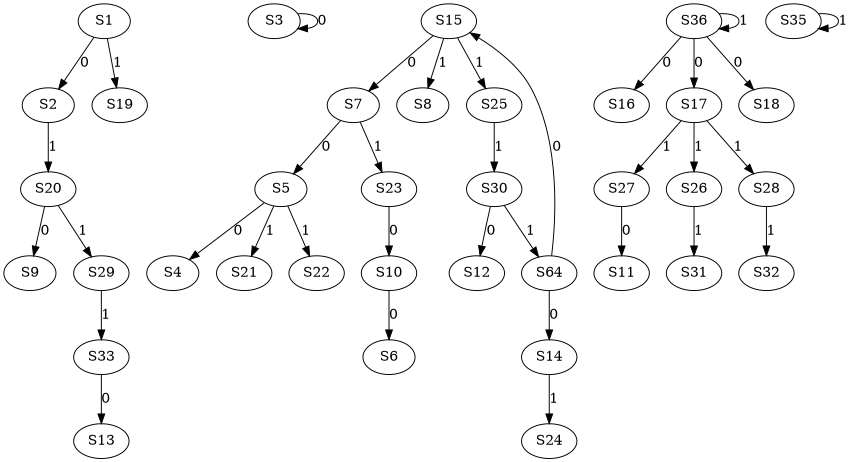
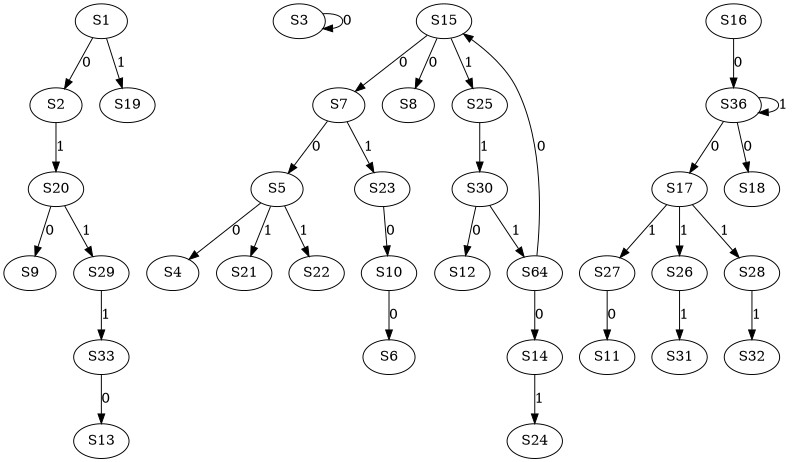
(793, 21) -> none
(661, 60) -> (734, 58)
(443, 63) -> (433, 63)
